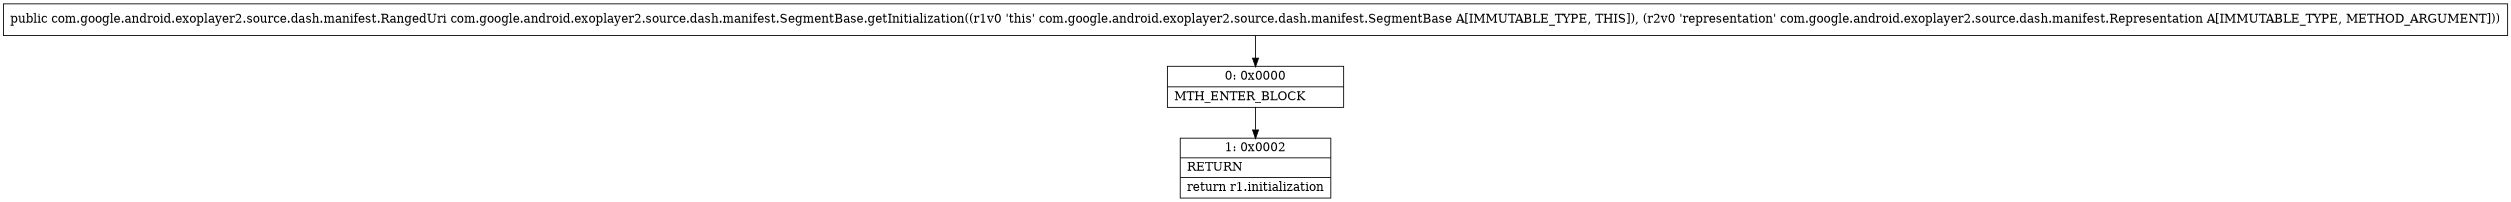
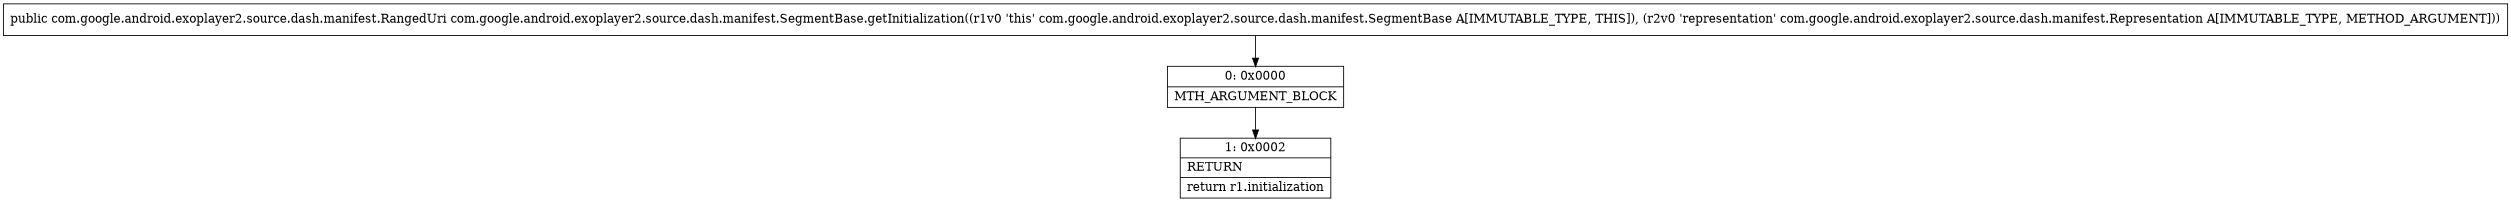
(1240, 97) -> (1256, 97)
